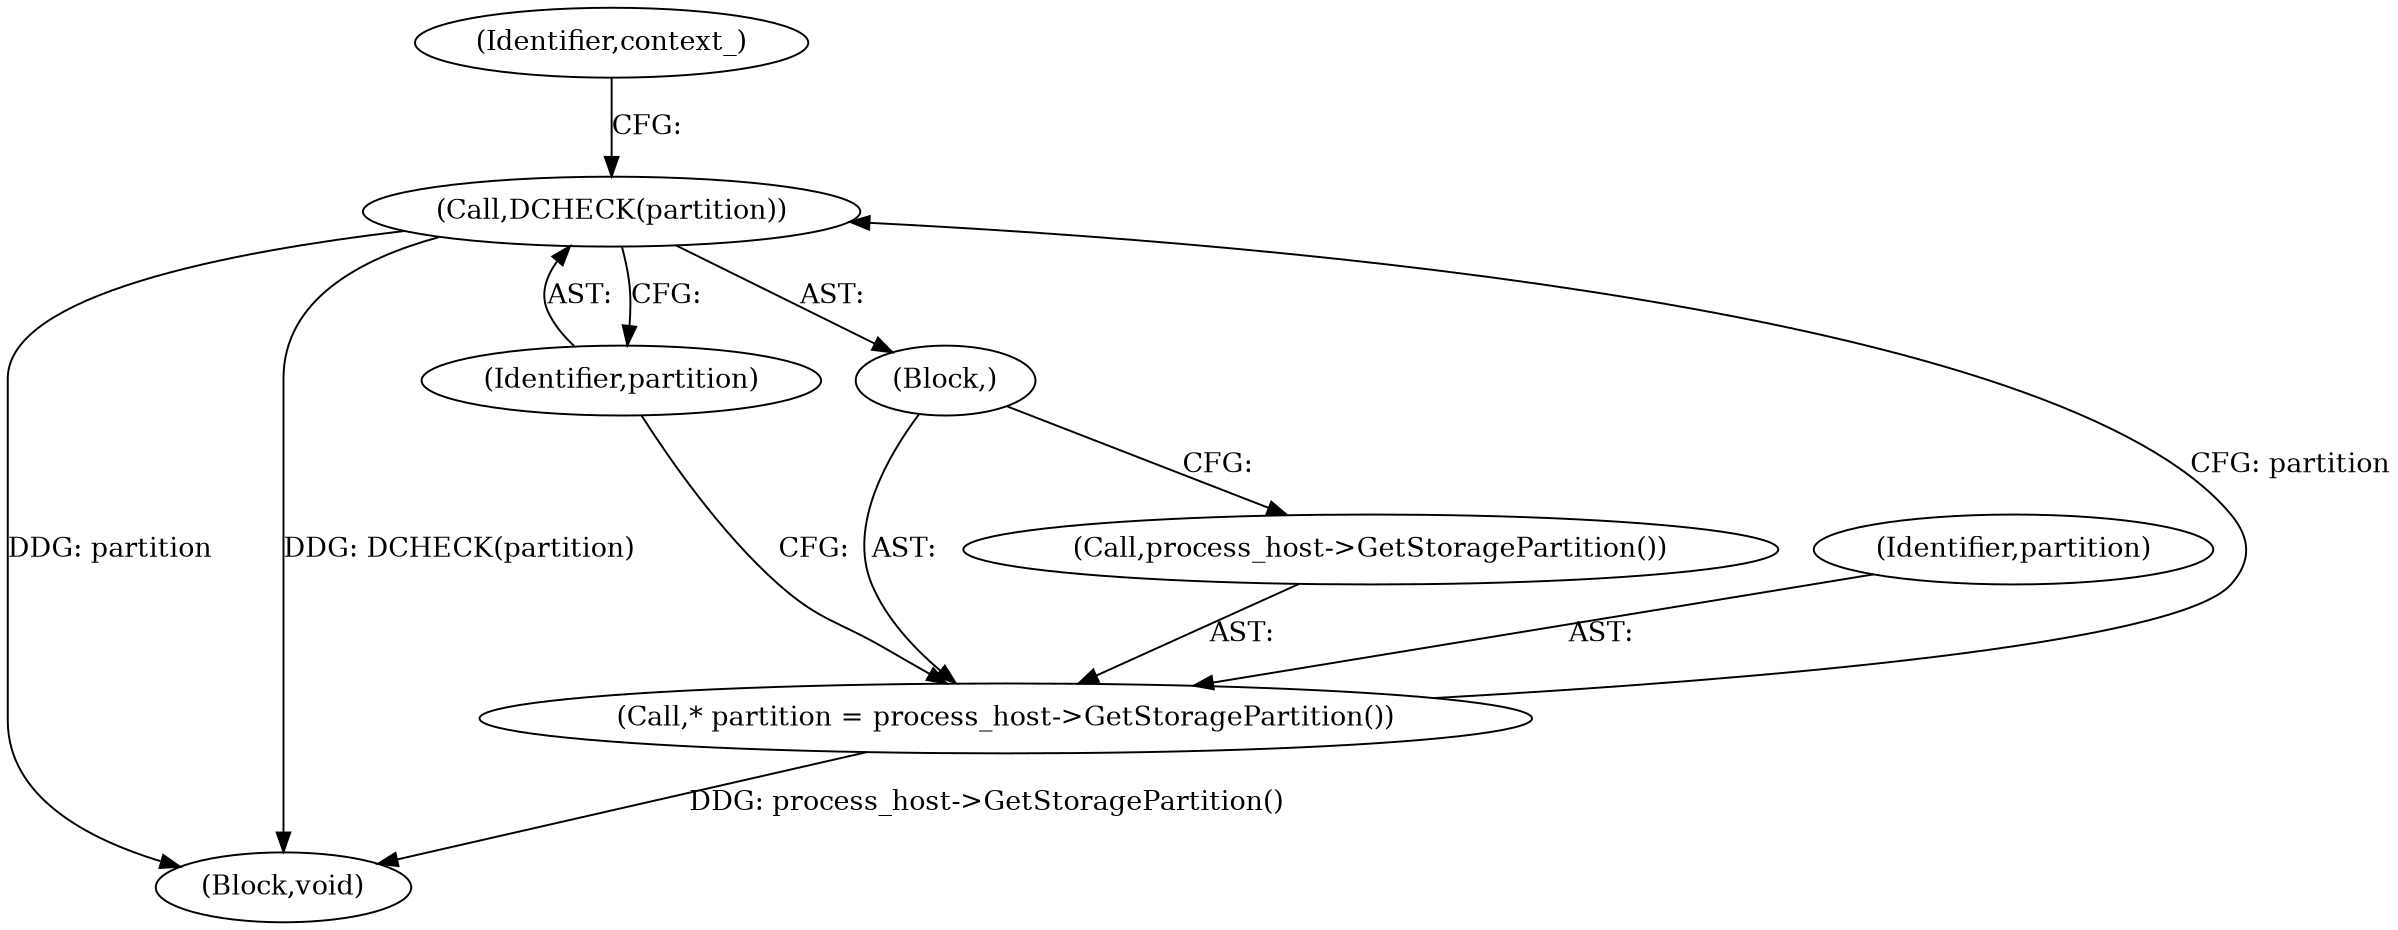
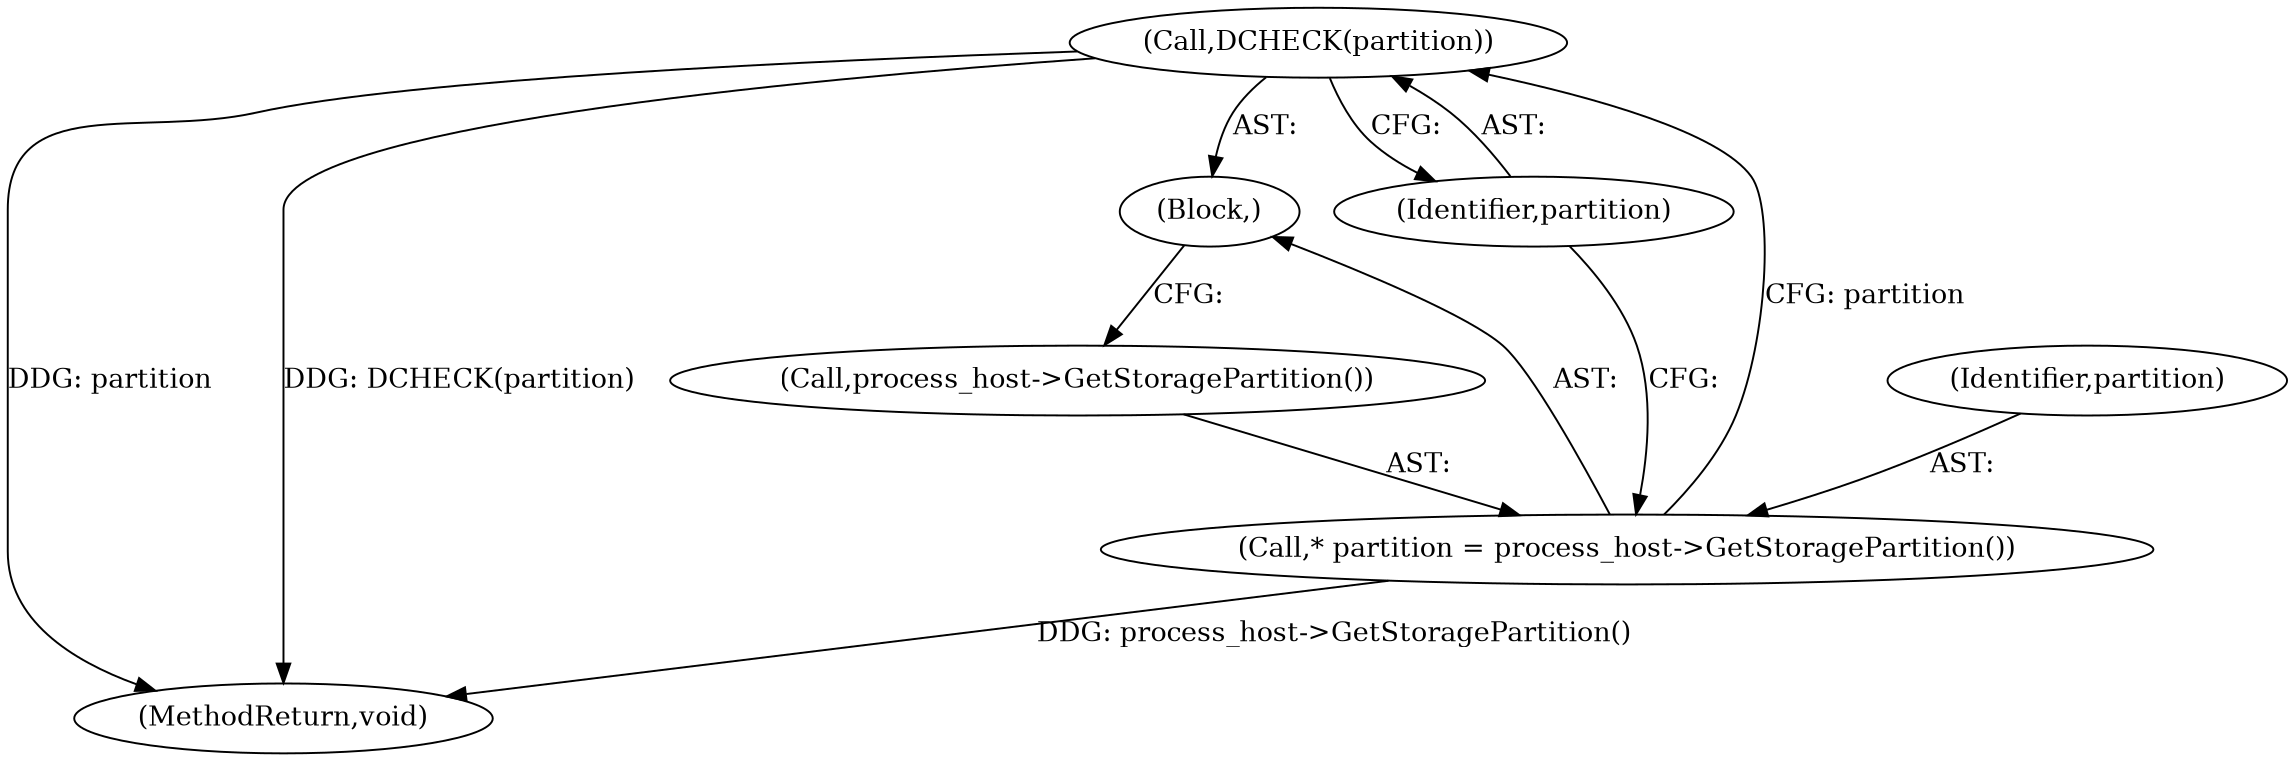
(612, 43) -> none
(865, 549) -> (1489, 335)
(283, 887) -> (283, 718)
